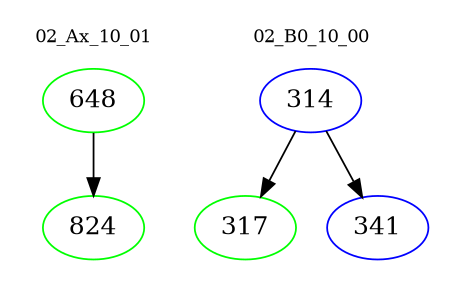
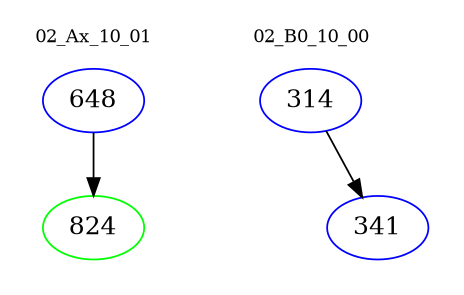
(94, 101) -> (94, 101)
(245, 228) -> none
